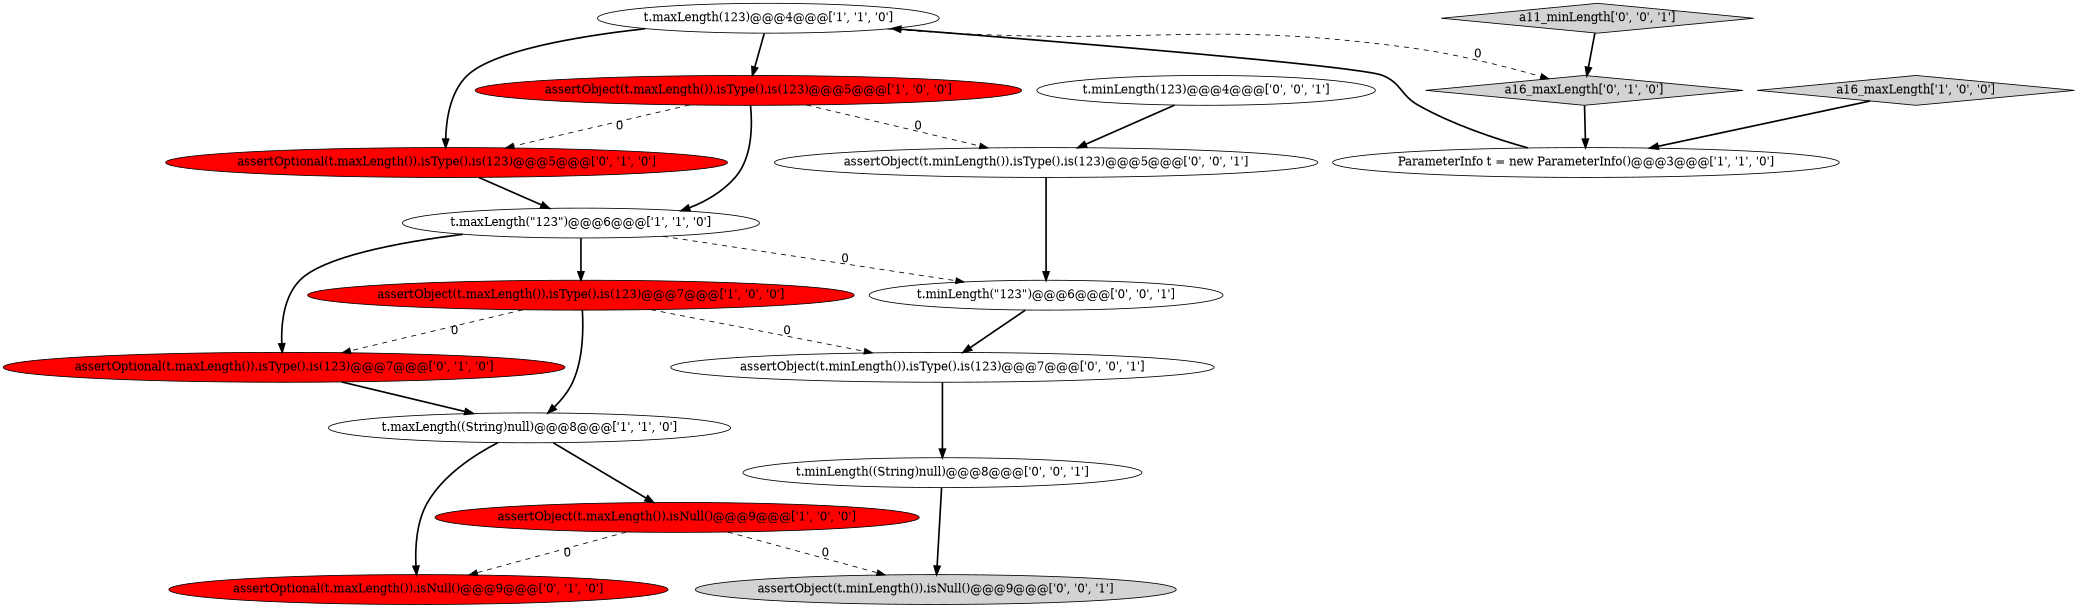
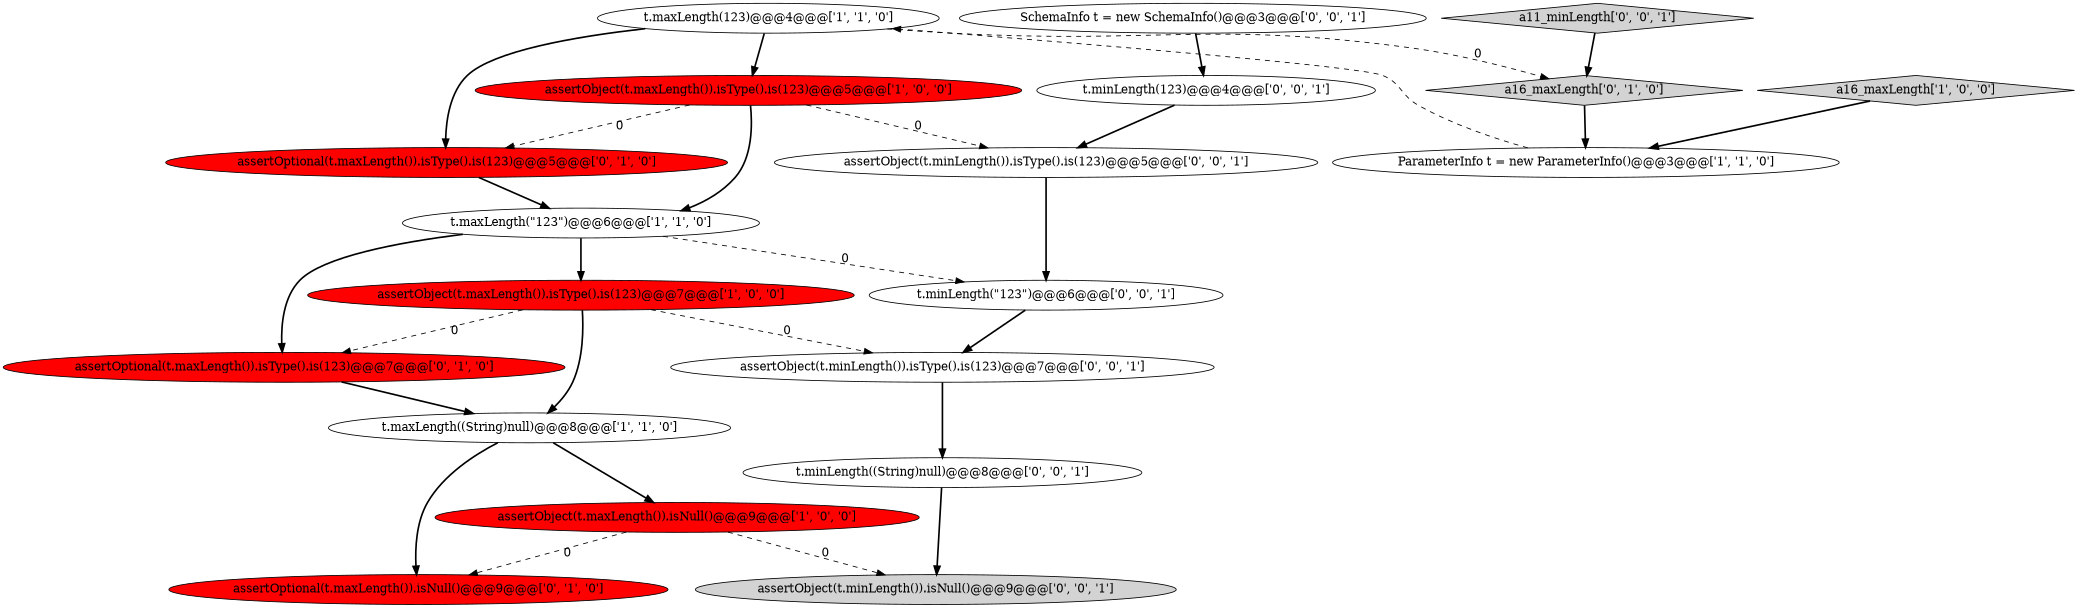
none -> (1193, 18)
(1224, 56) -> (1224, 56)
